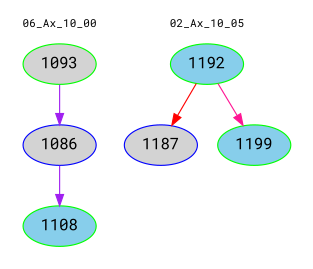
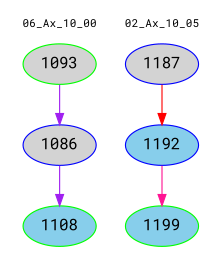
(207, 64) -> (162, 145)
(187, 100) -> (162, 99)
